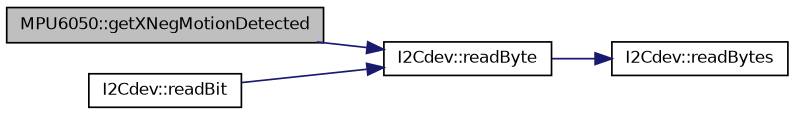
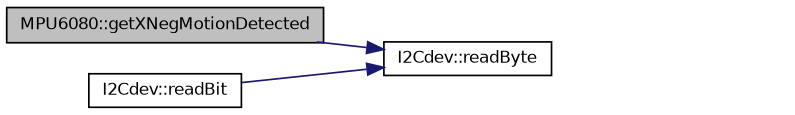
(165, 25) -> (165, 25)
(700, 59) -> none
